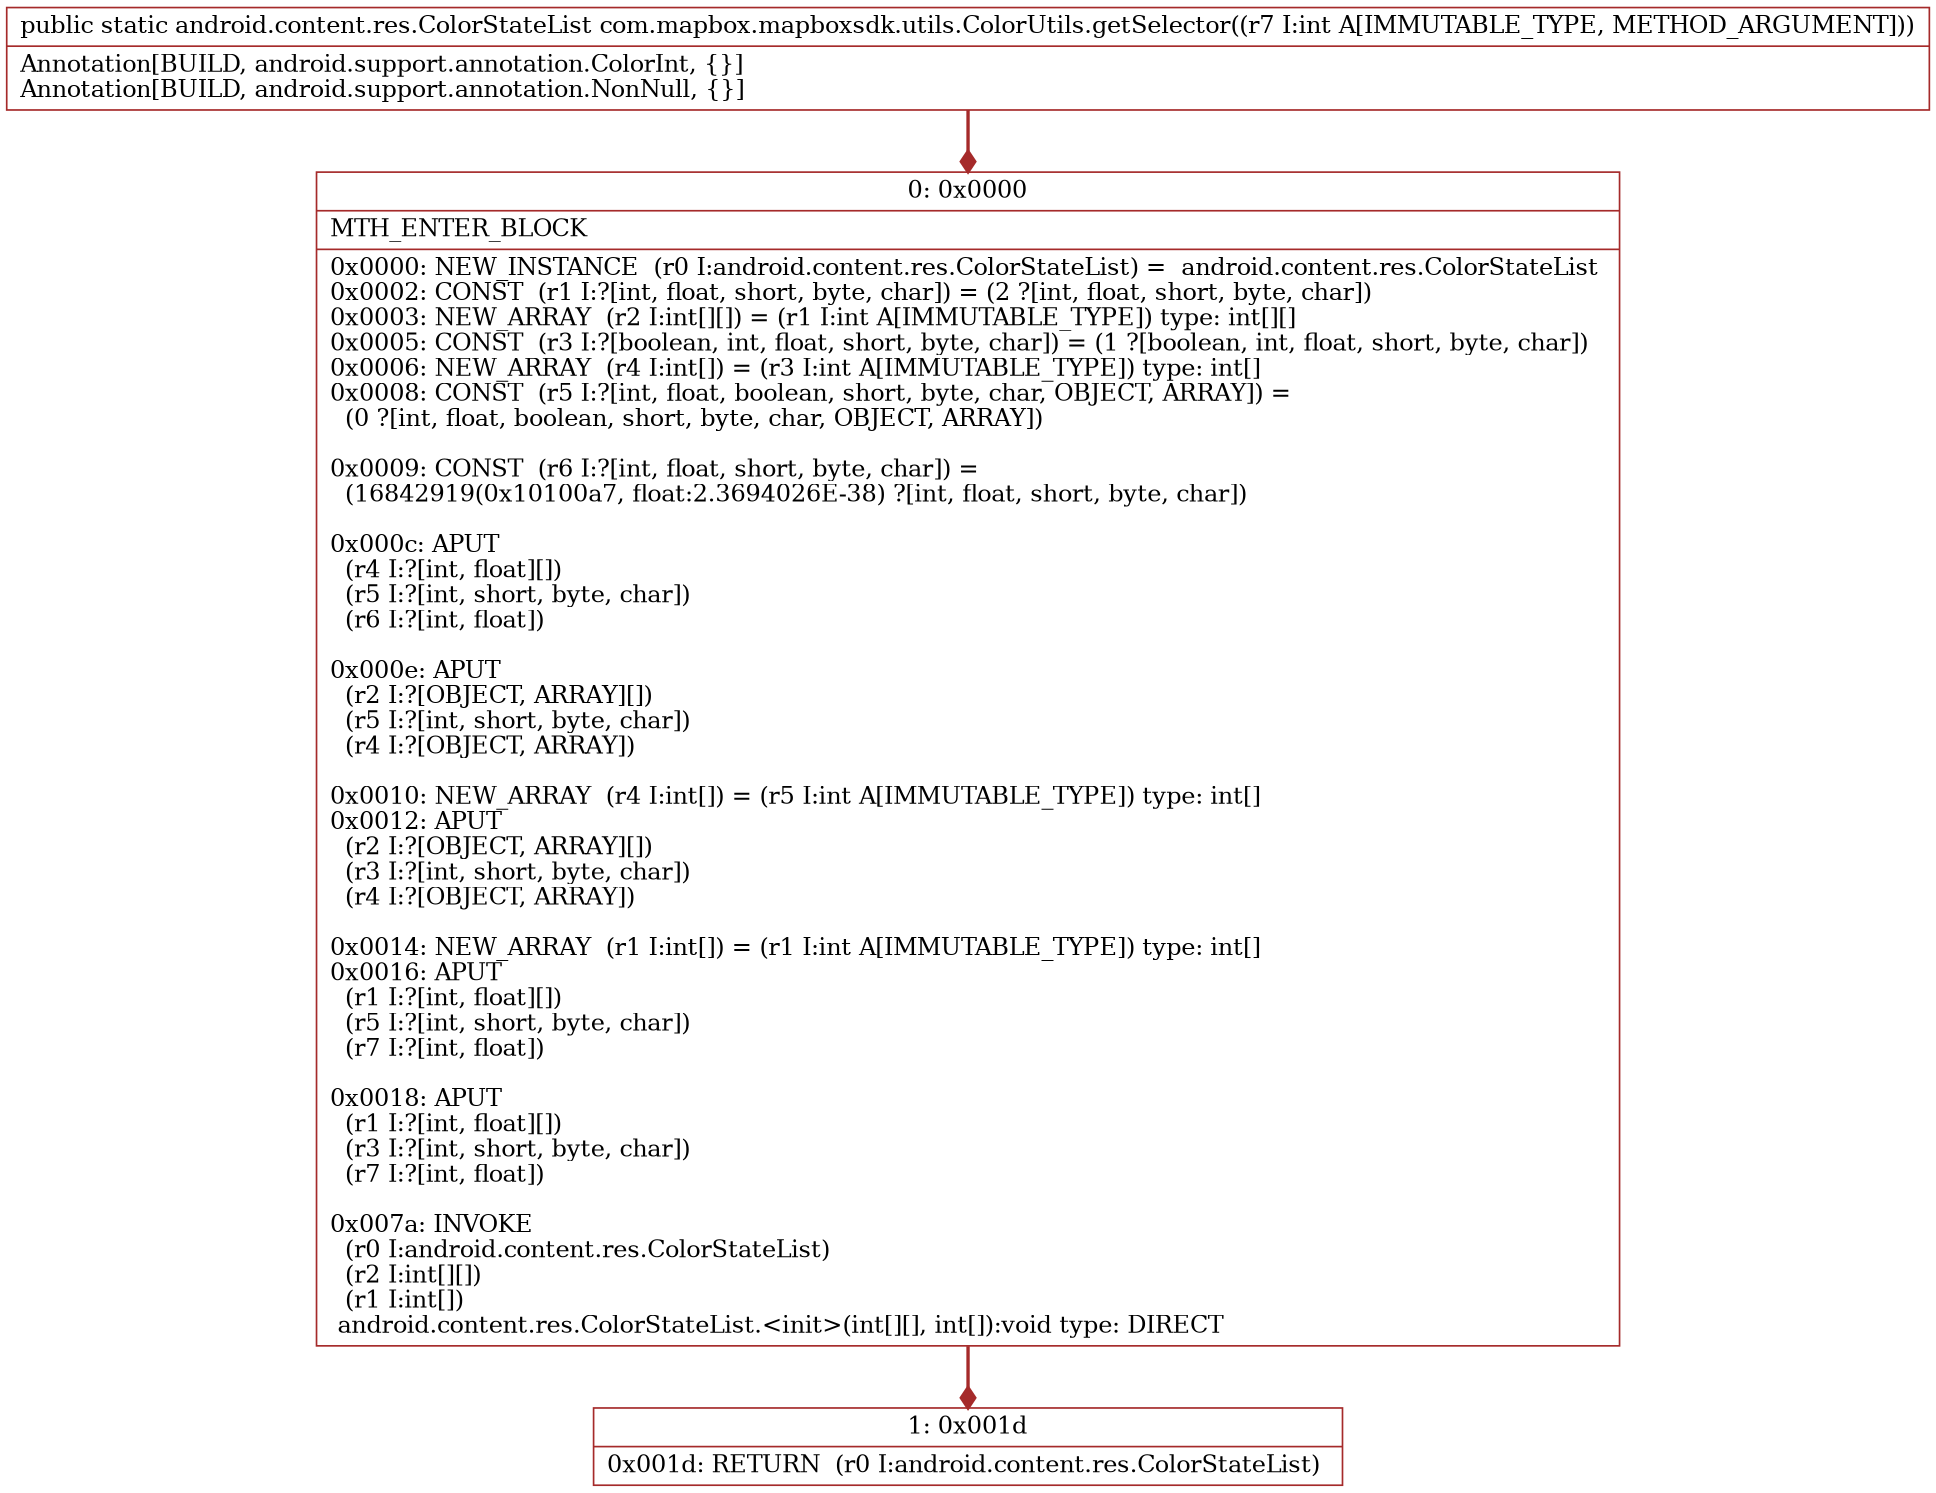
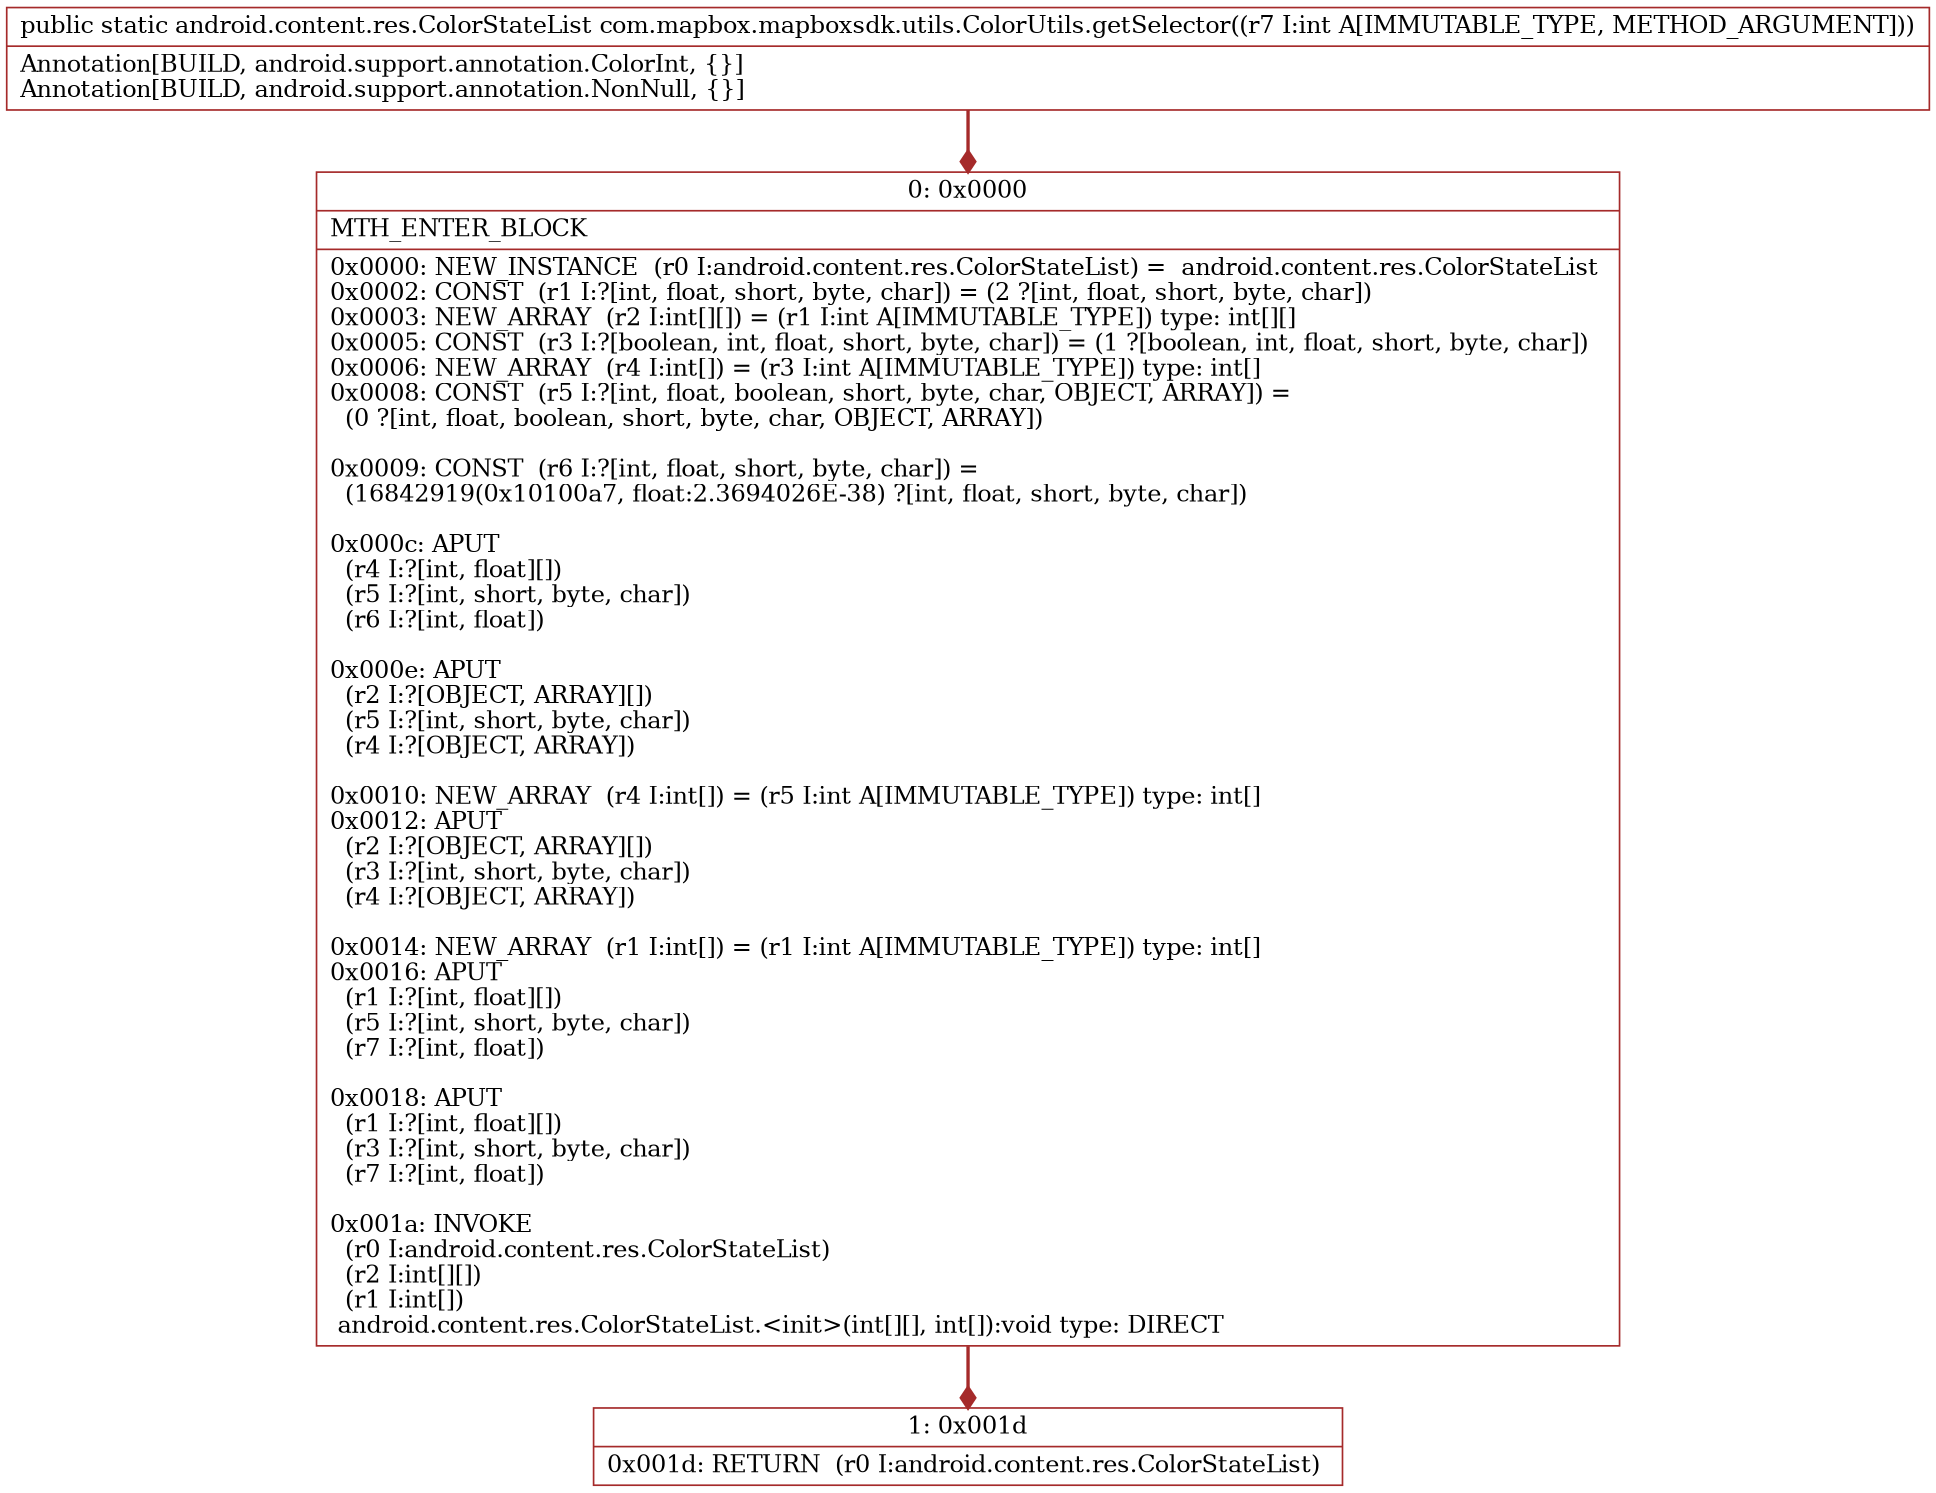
(439, 1225) -> (439, 1225)
